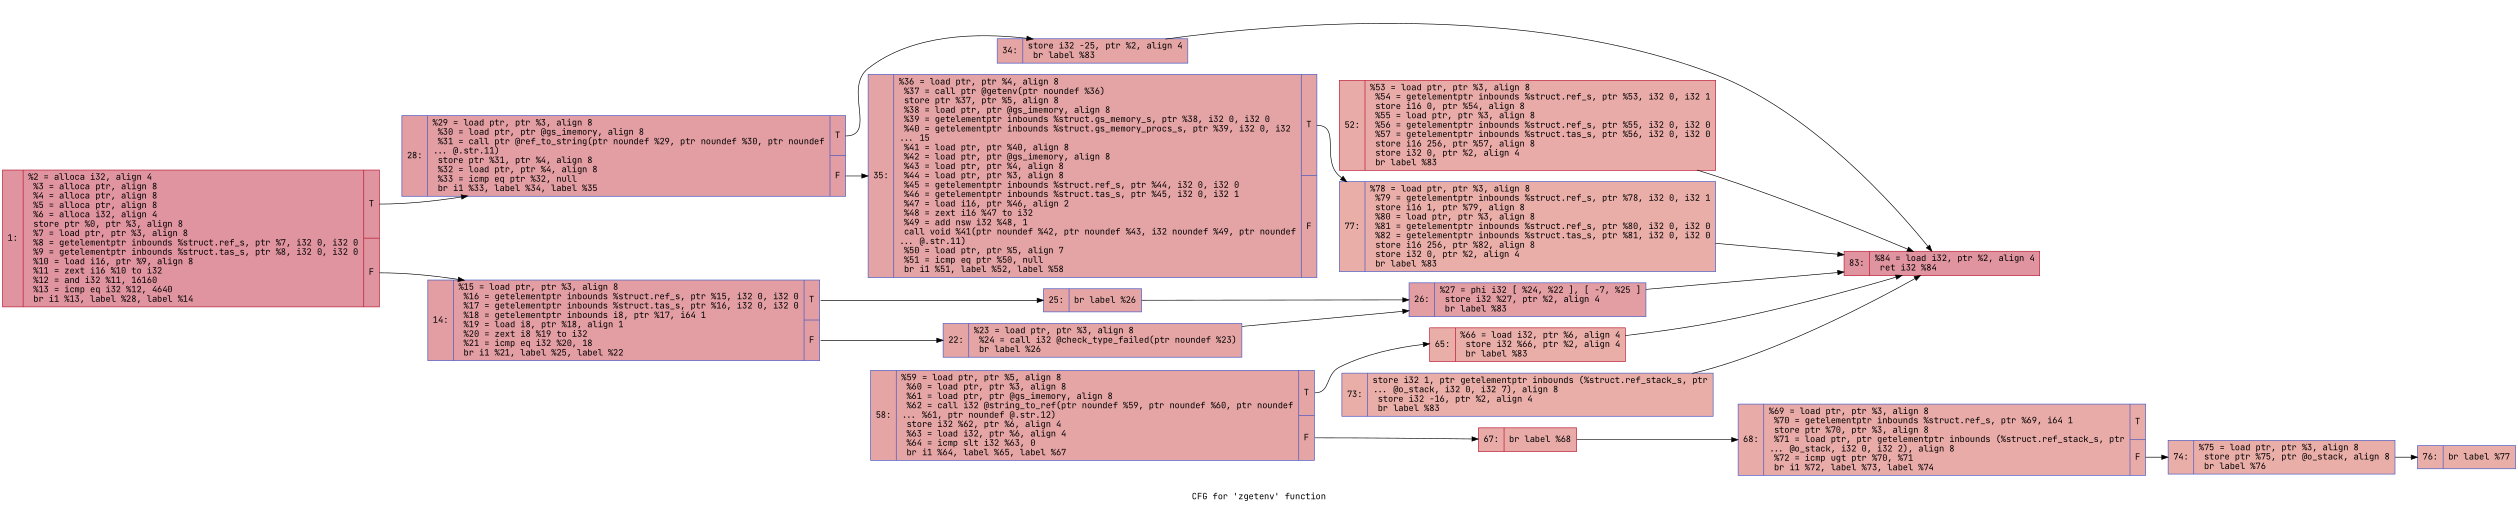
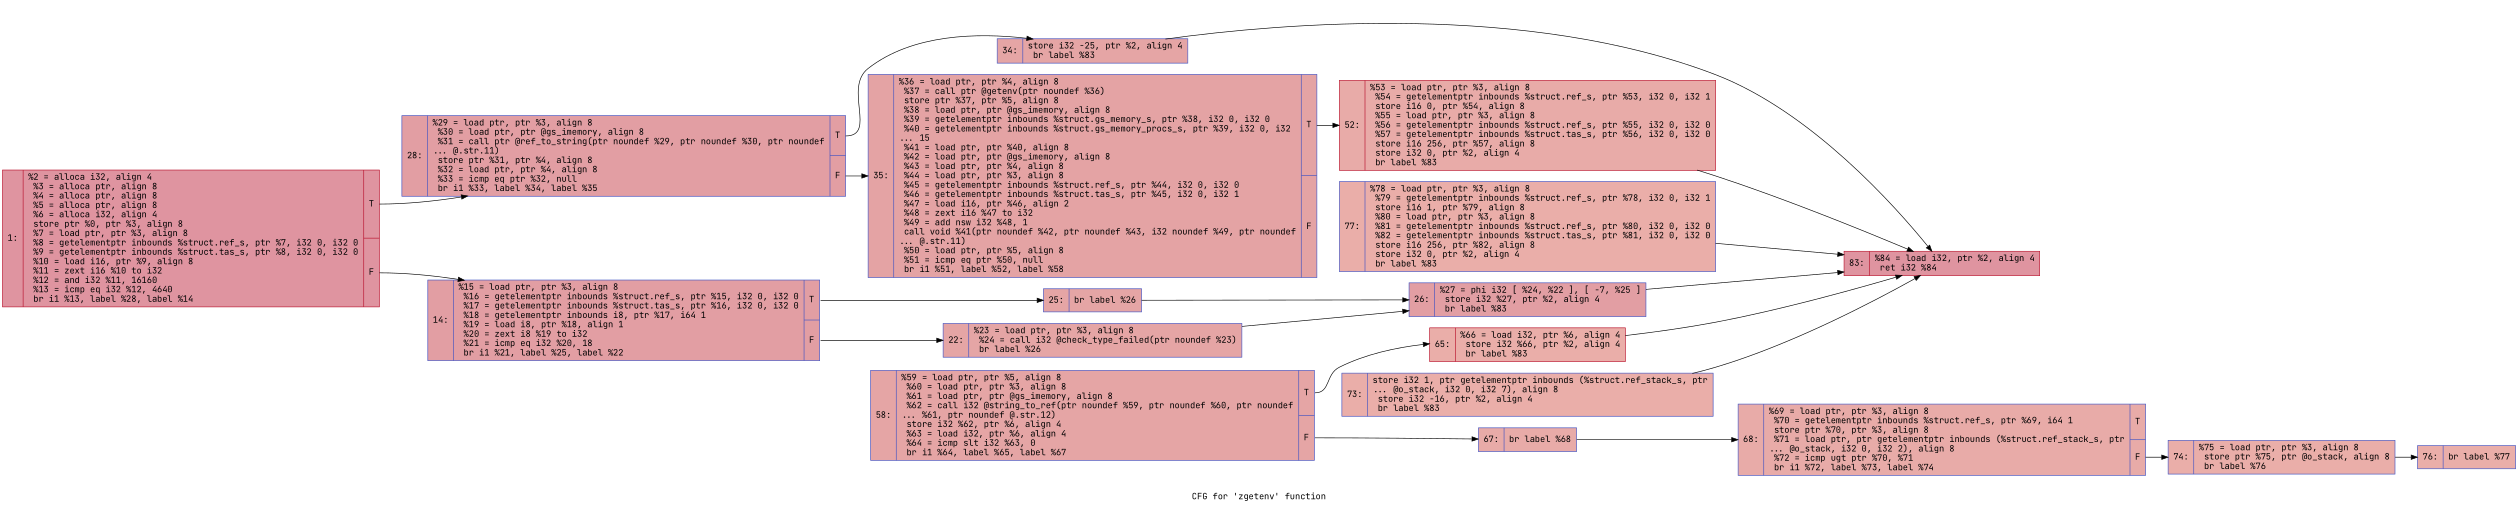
(1330, 149) -> (1325, 125)
(982, 251) -> (982, 251)
(1528, 440) -> (1528, 440)
